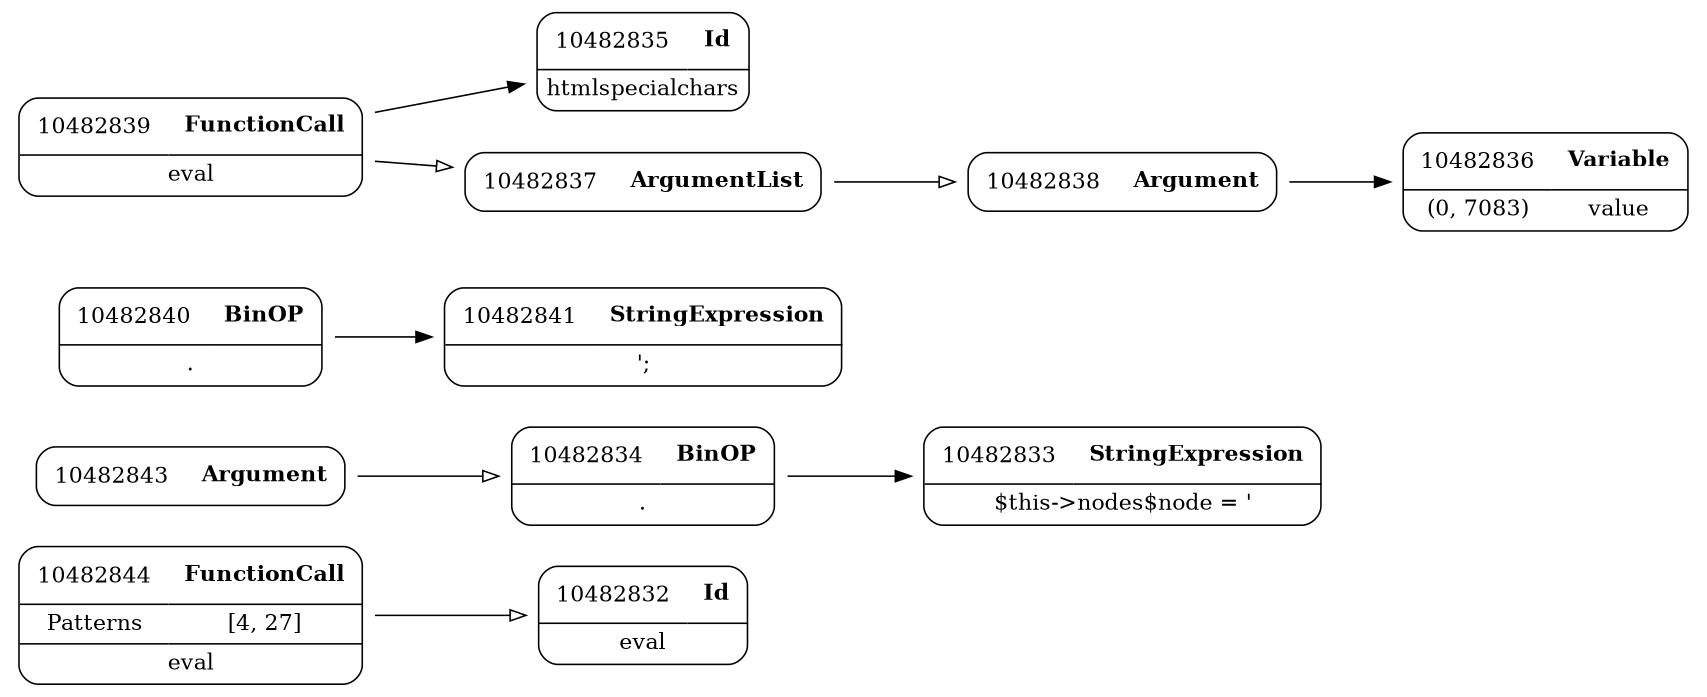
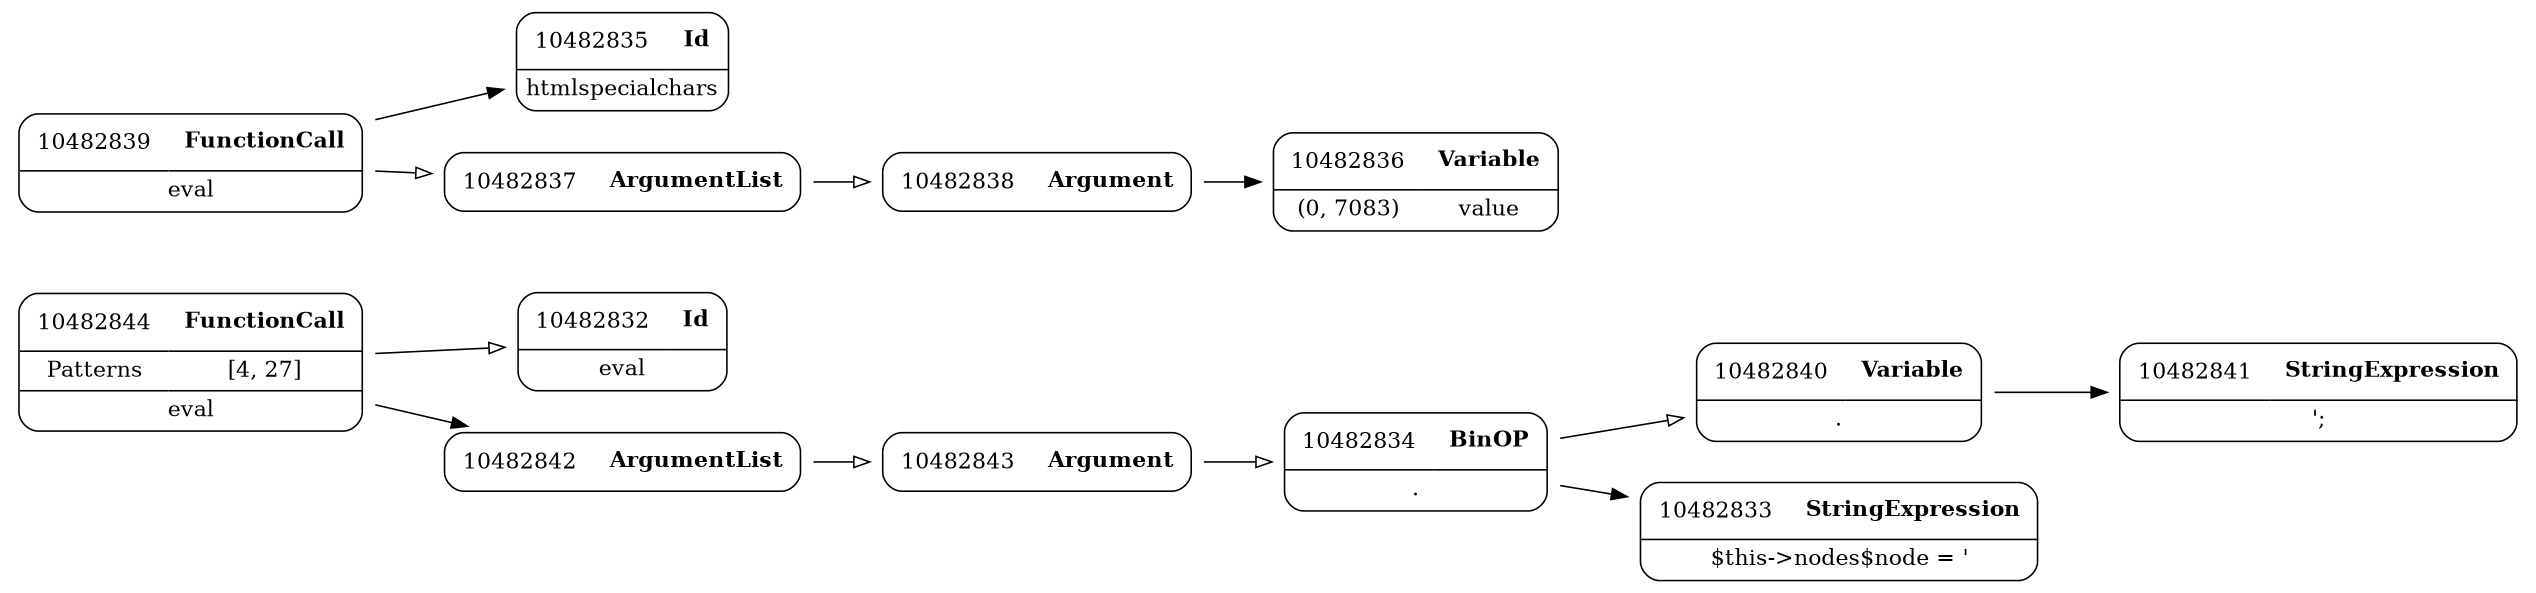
(264, 315) -> (1913, 370)
none -> (1614, 429)
none -> (622, 462)
